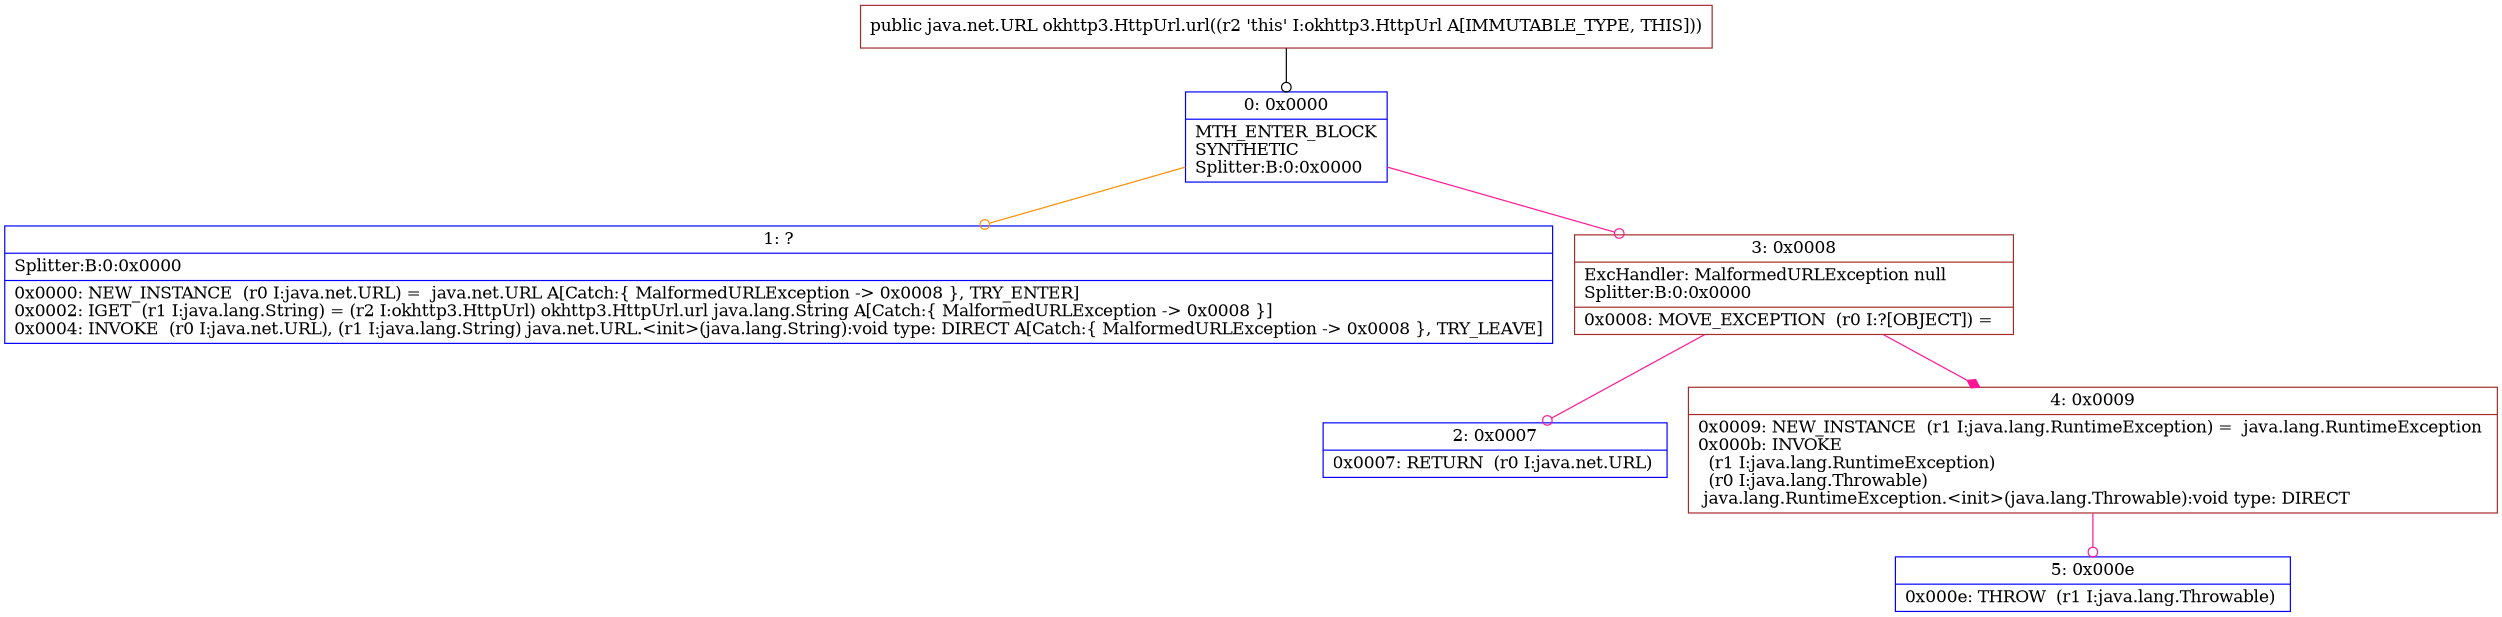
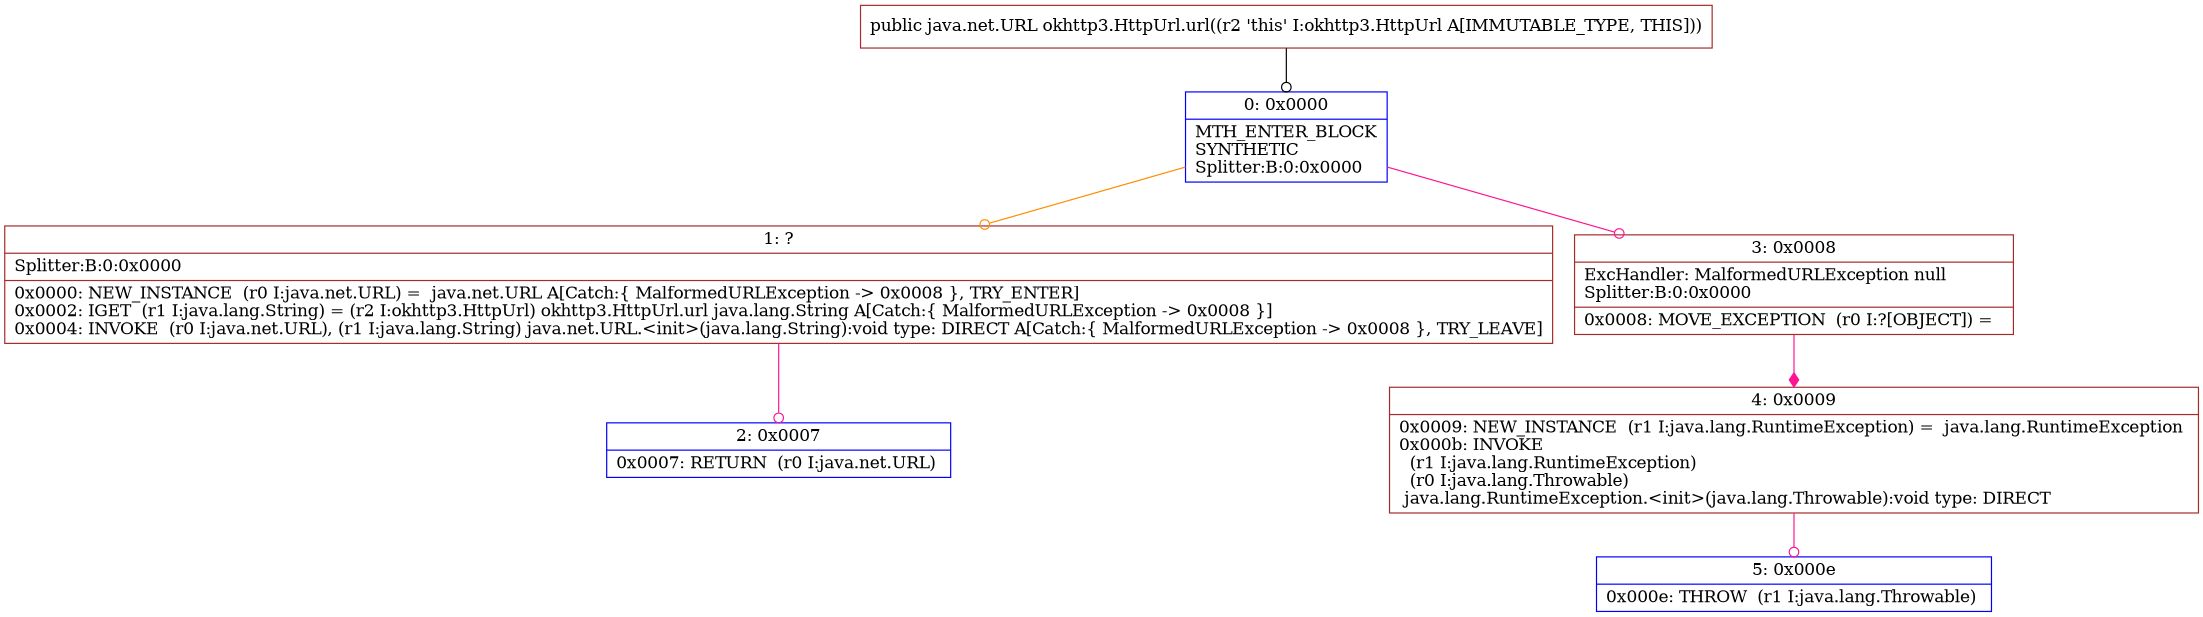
(779, 285) -> (779, 285)
(1628, 376) -> (779, 378)
